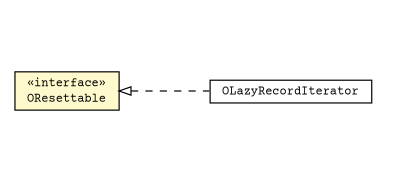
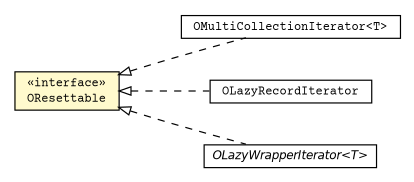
none -> (290, 26)
none -> (290, 156)
